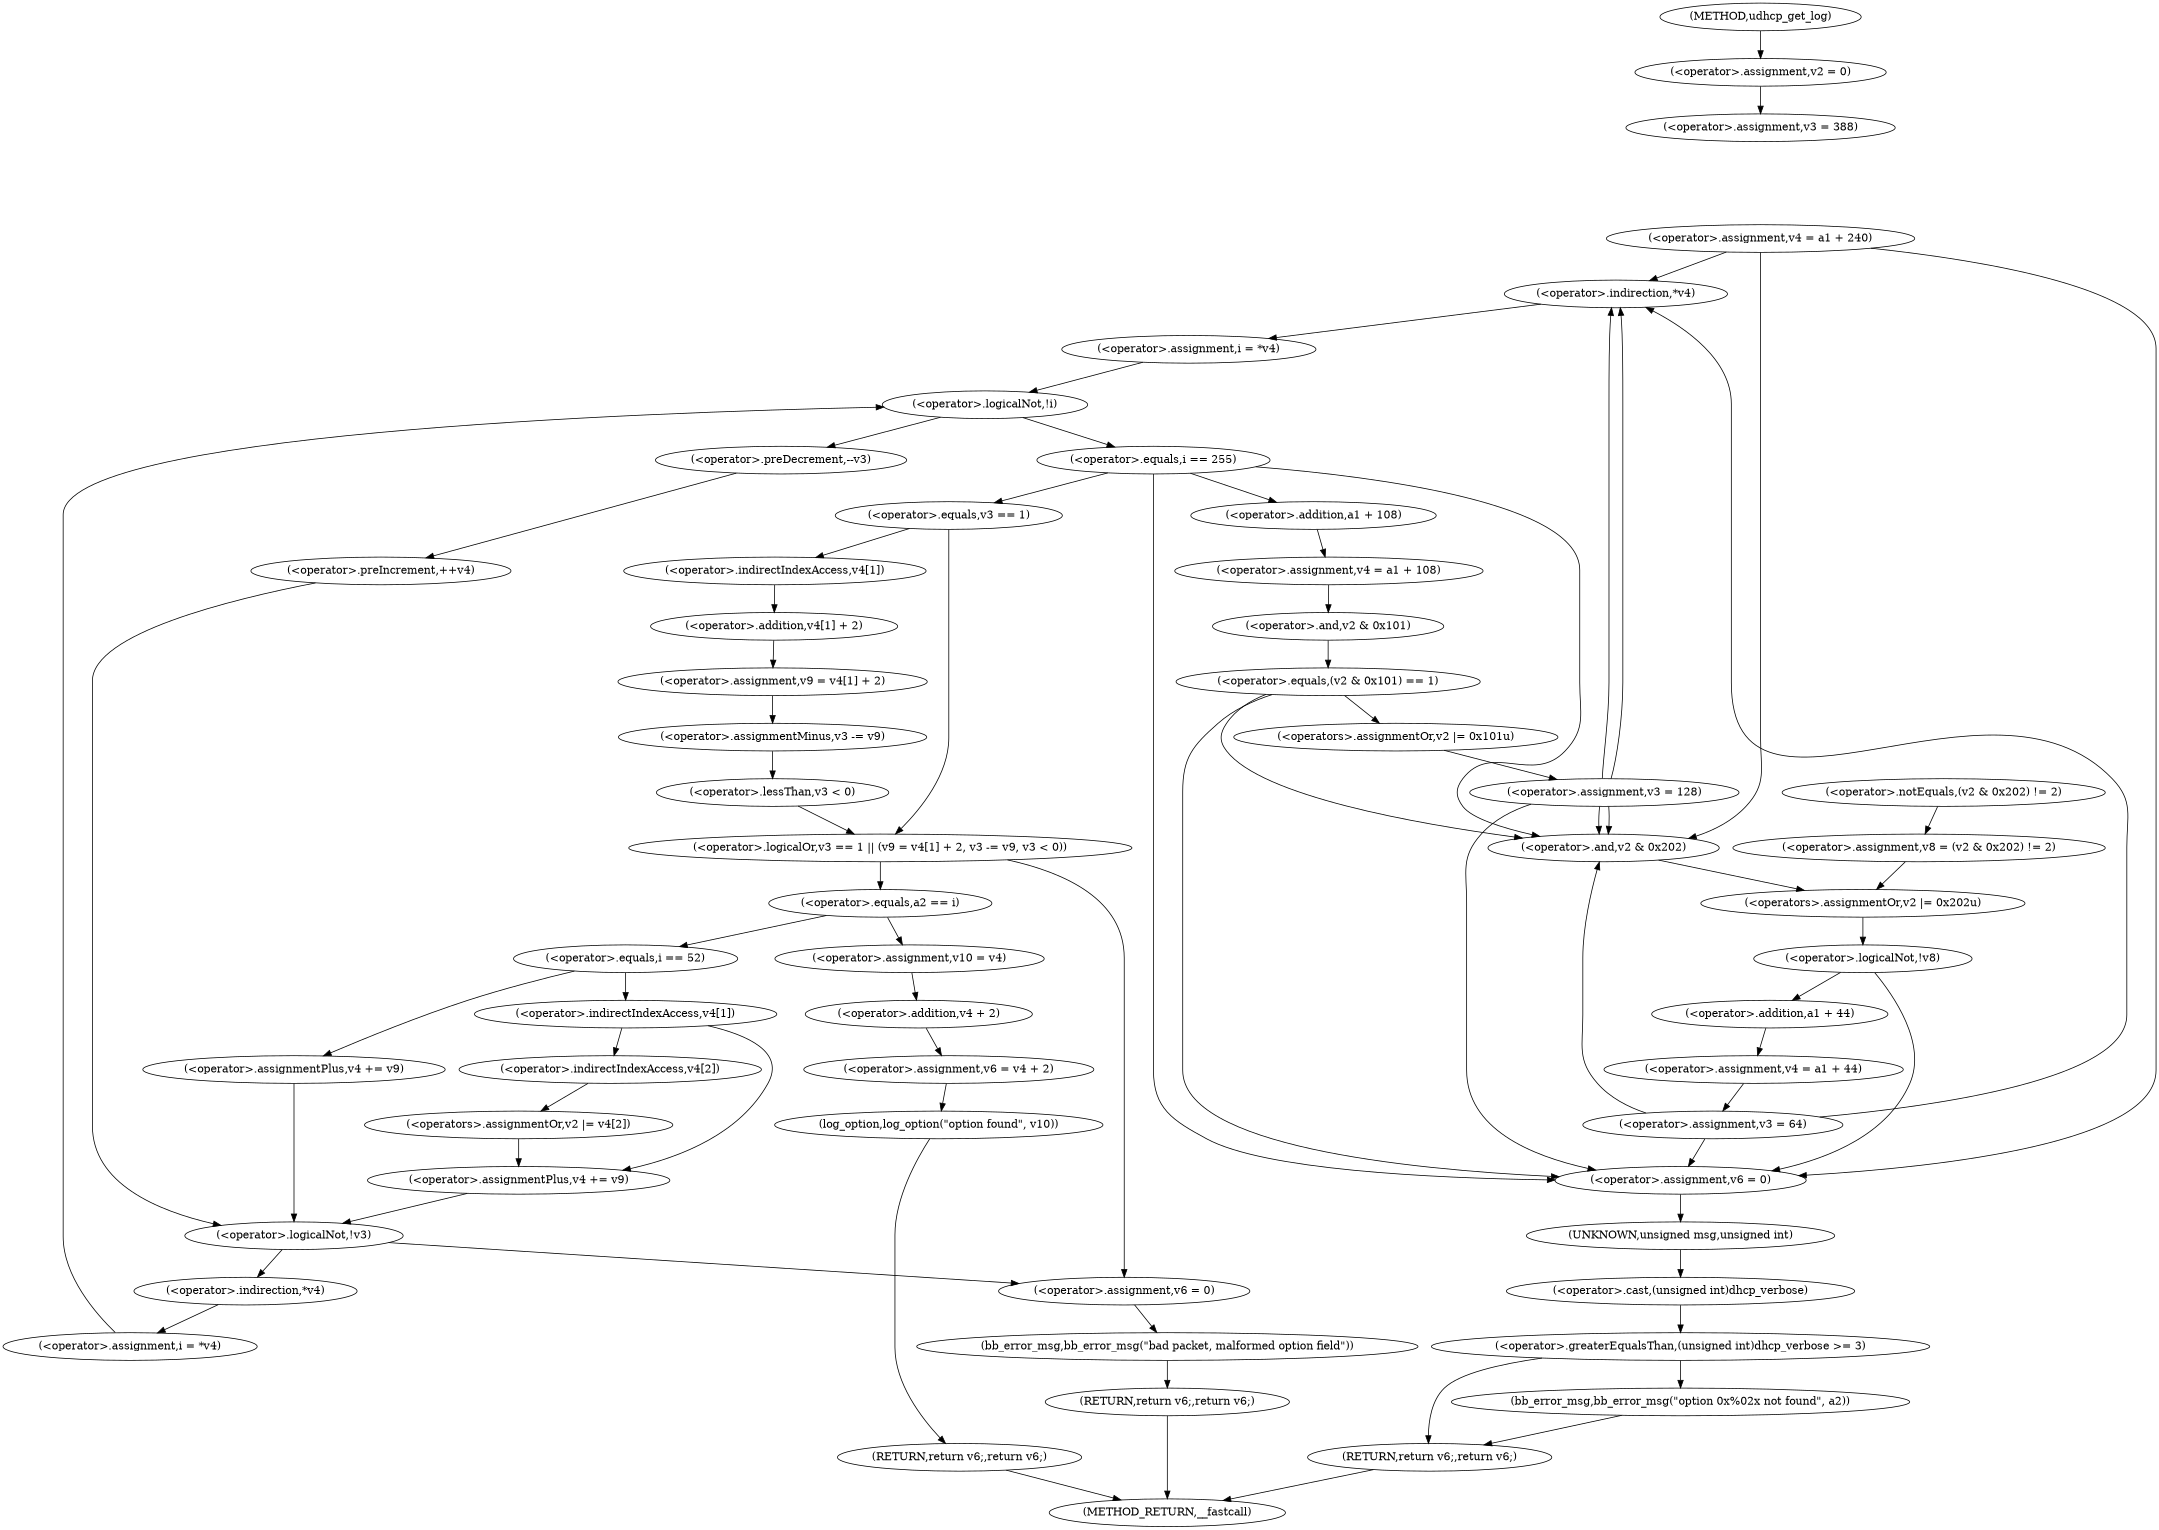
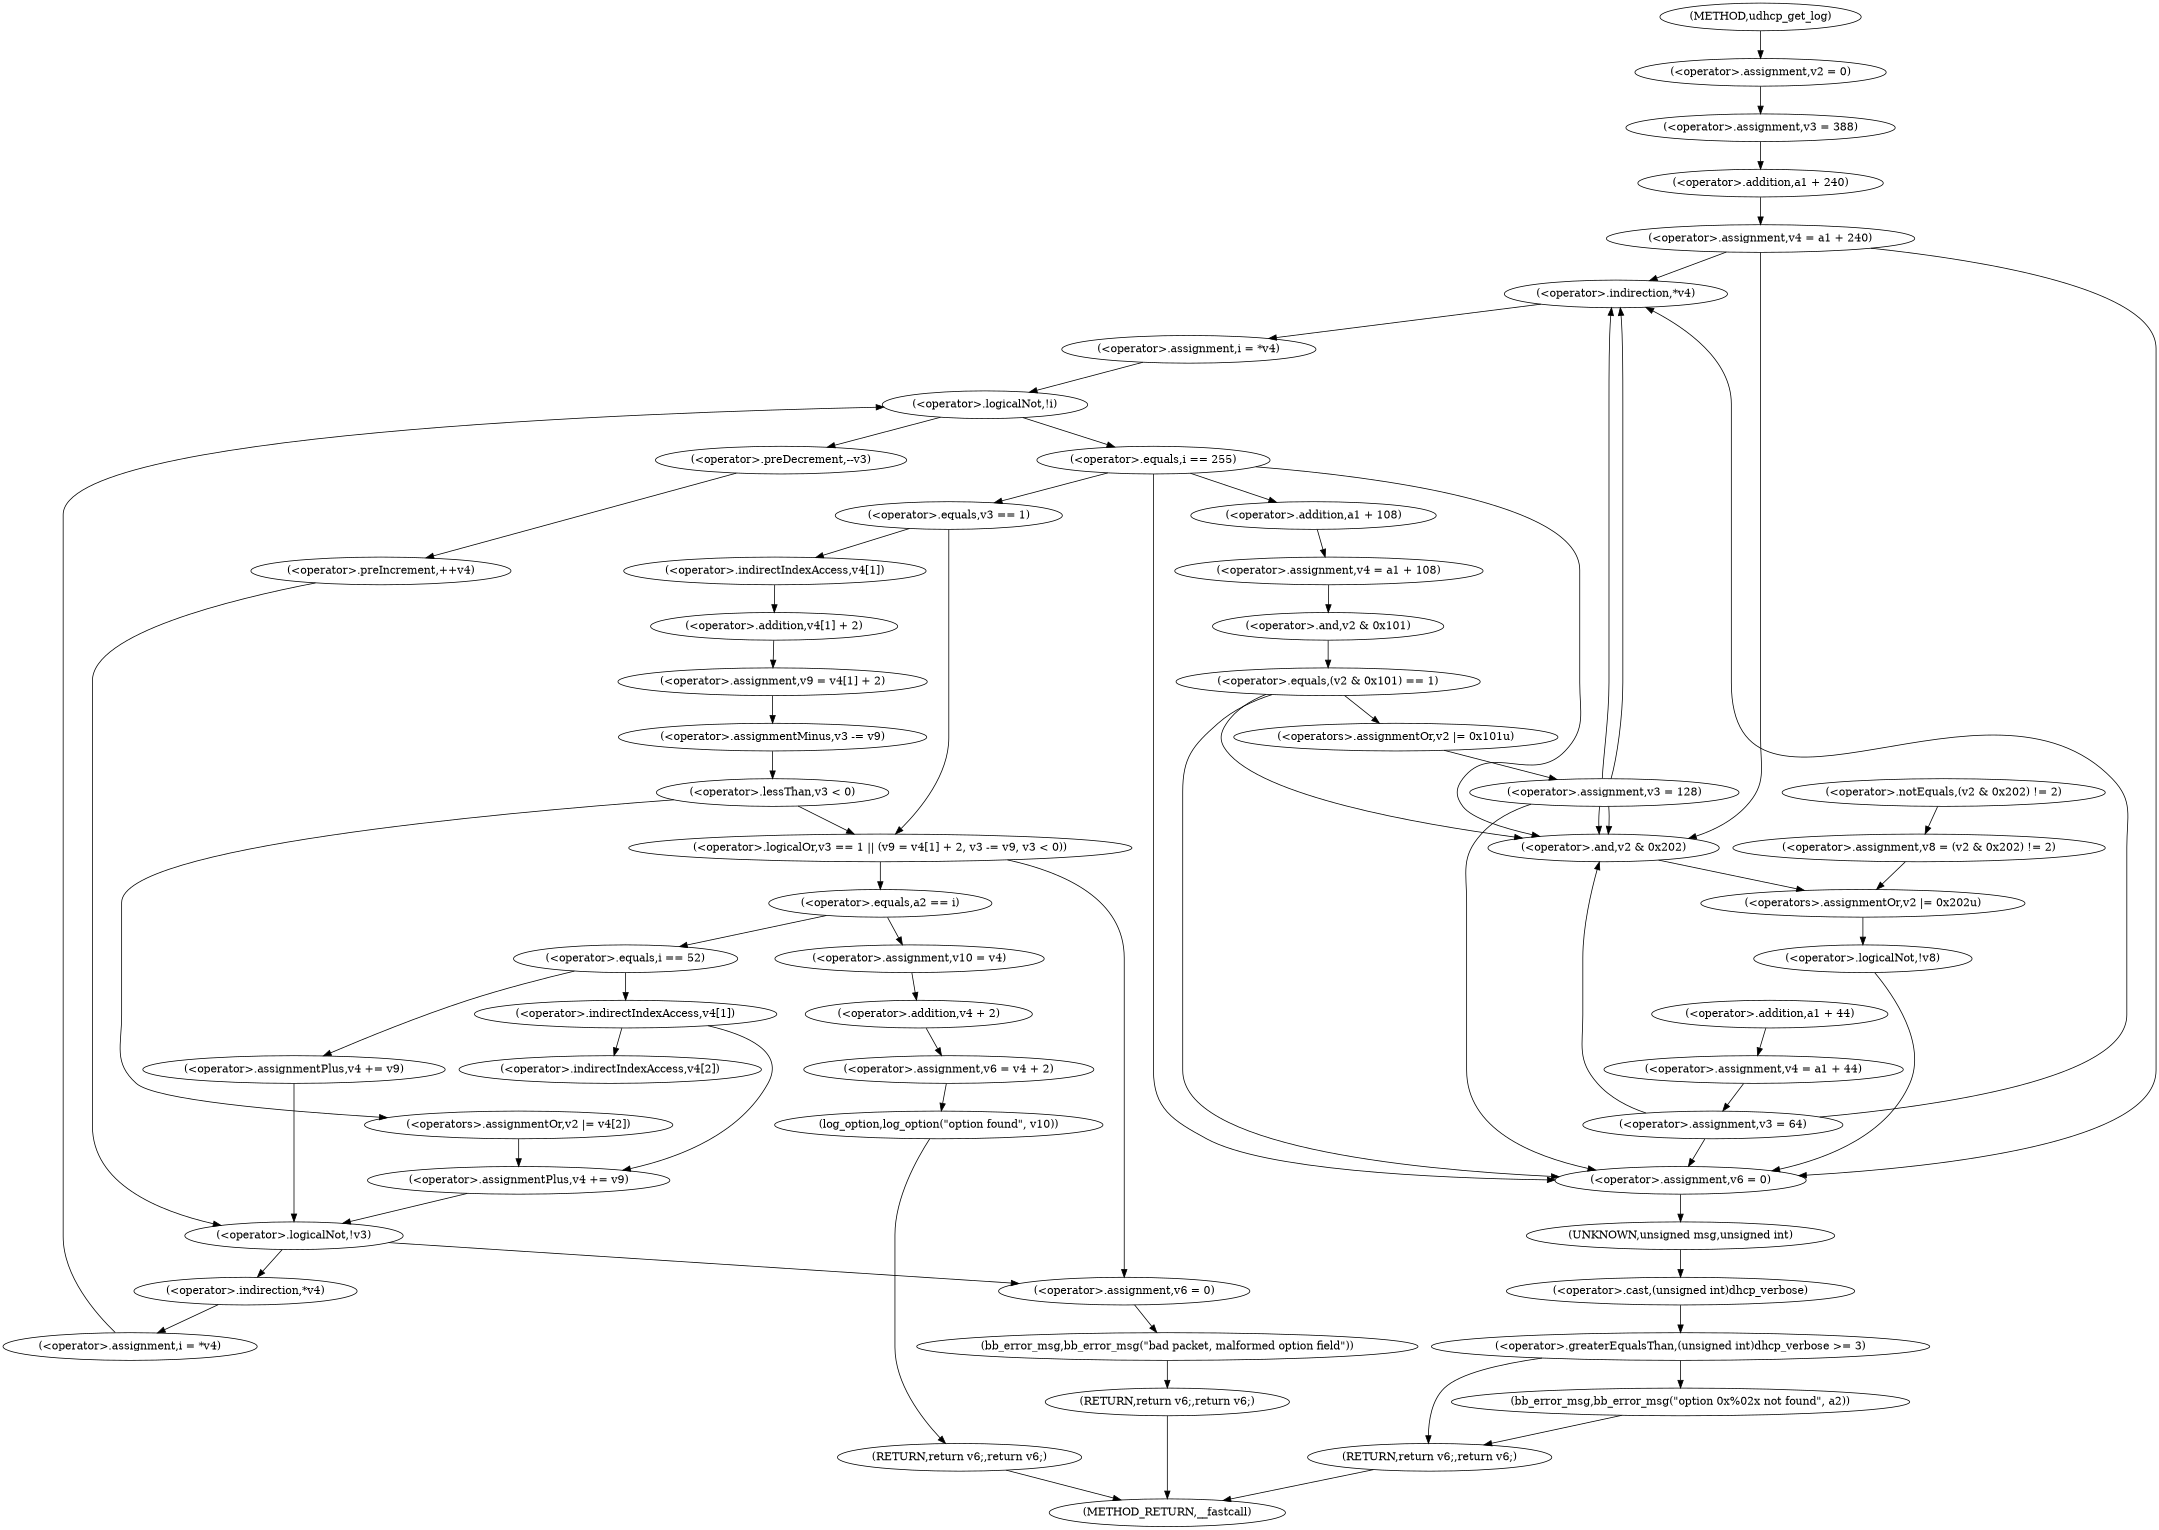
none -> (1761, 183)
(1820, 984) -> none
(568, 1095) -> (178, 867)
